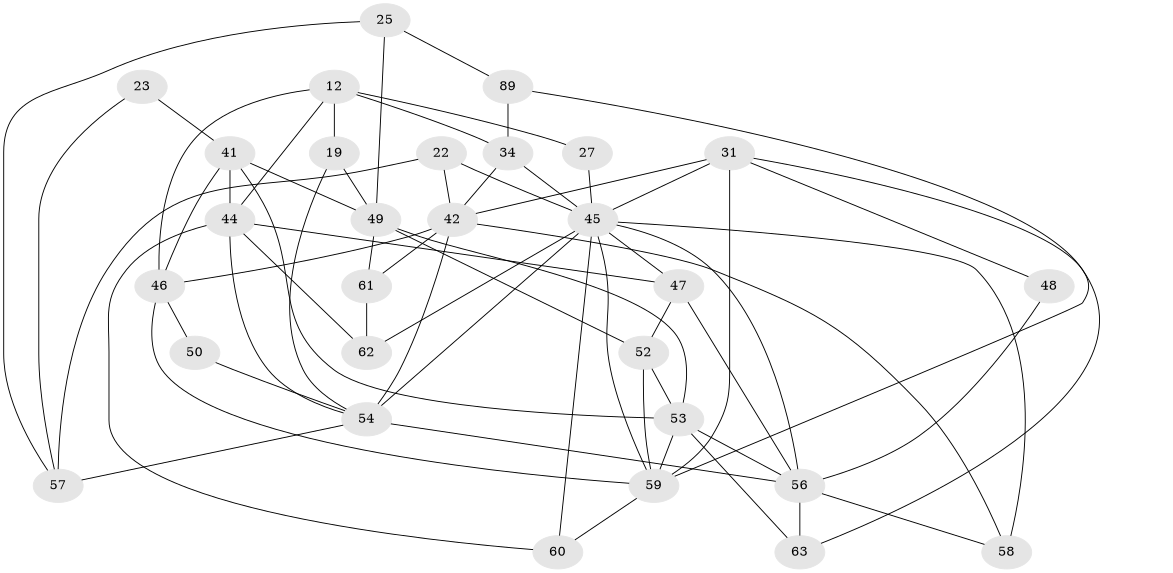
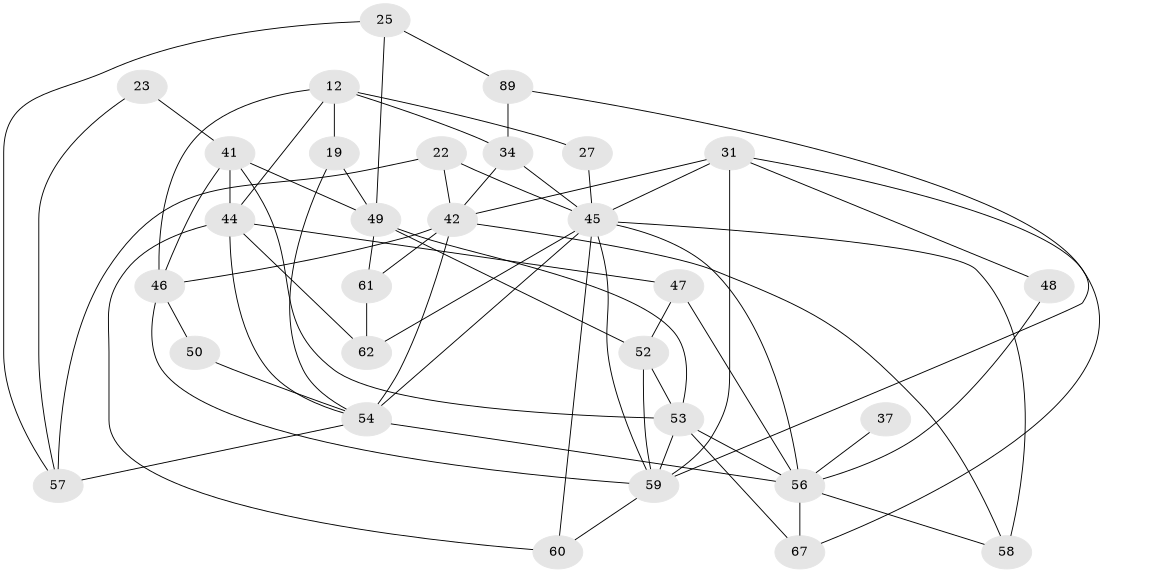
(643, 258) -> none
none -> (886, 419)
(800, 552) -> (800, 552)
